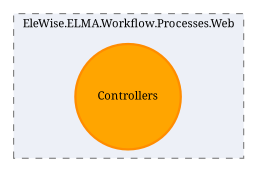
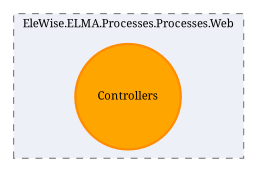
(129, 24) -> (129, 24)
